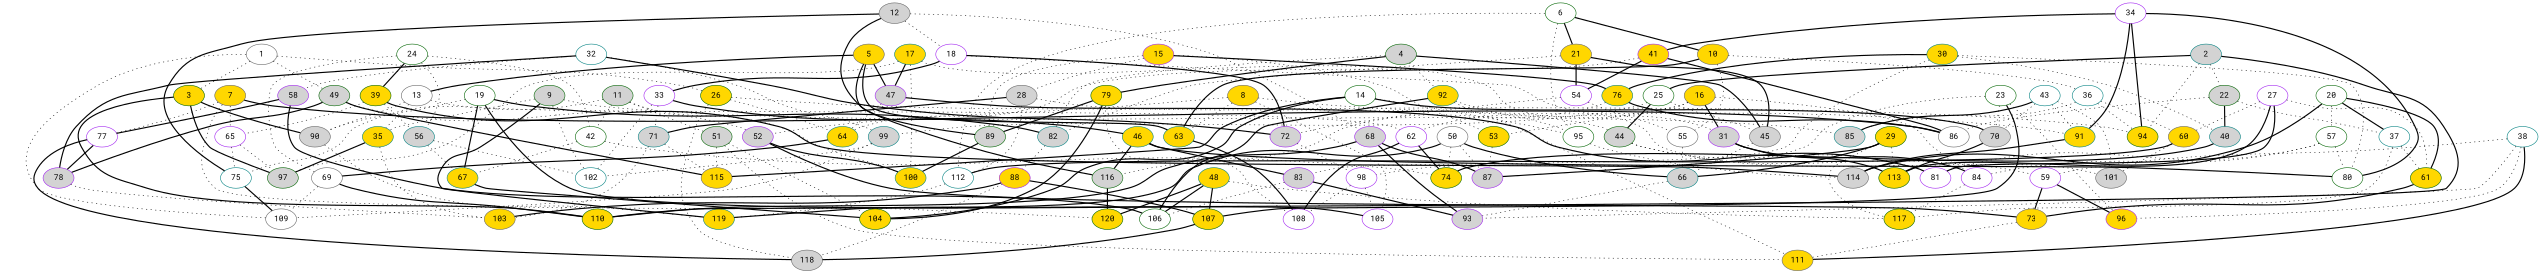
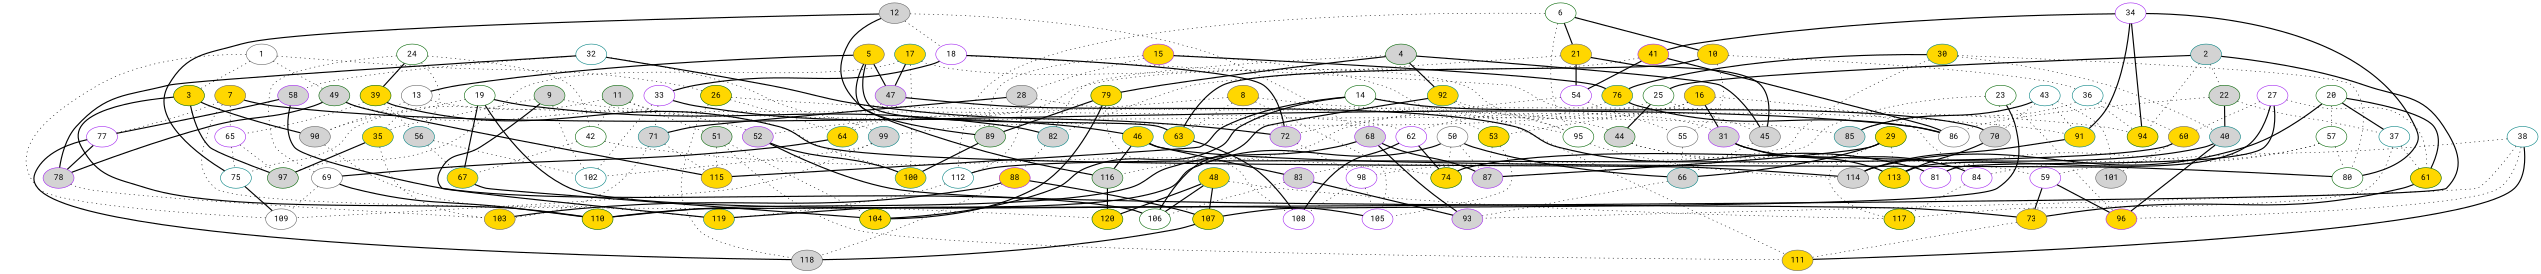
(1422, 75) -> (1422, 75)
(1460, 79) -> (1118, 74)
none -> (2173, 178)
none -> (1477, 200)
